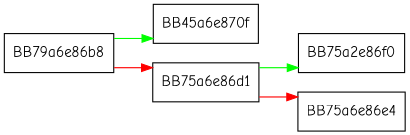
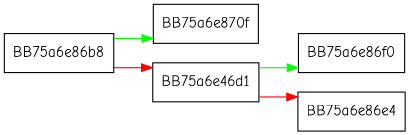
(206, 24) -> (206, 24)
(59, 53) -> (59, 53)
(352, 53) -> (352, 53)
(206, 82) -> (206, 82)
